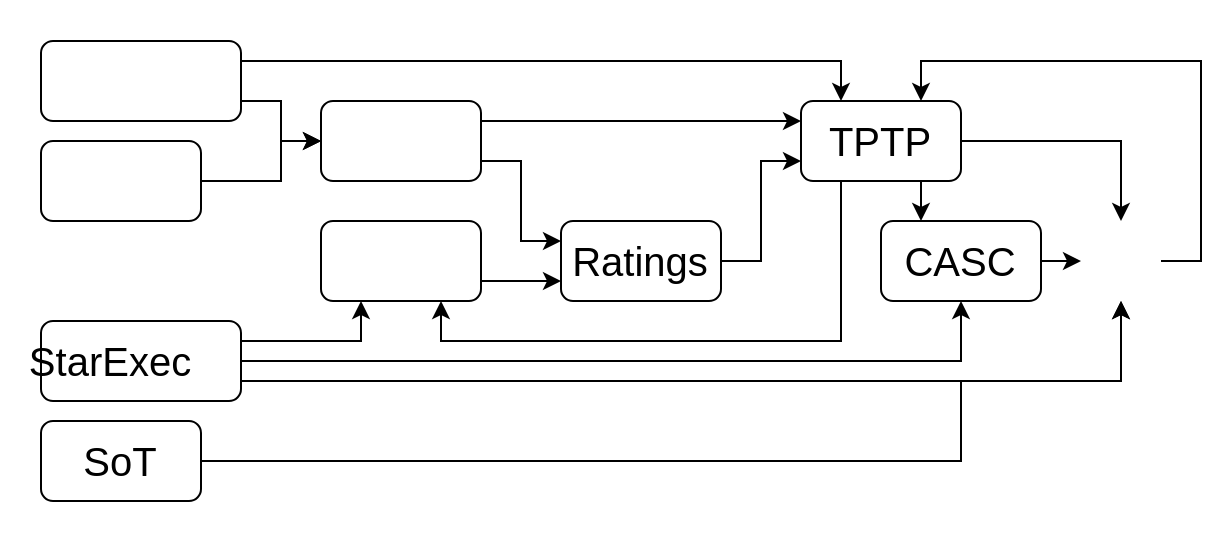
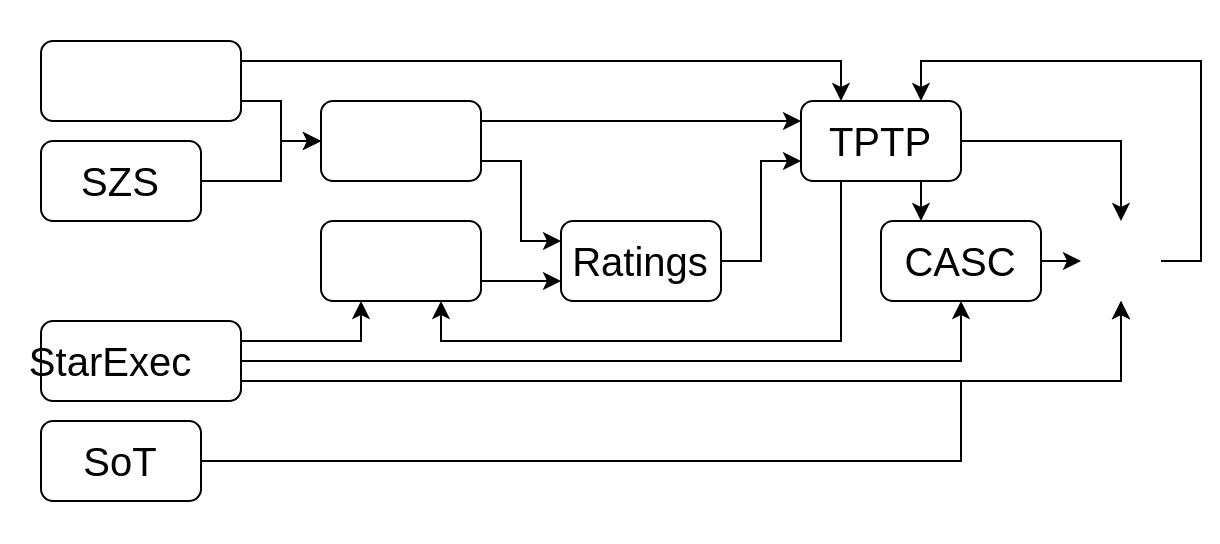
none -> (121, 181)
